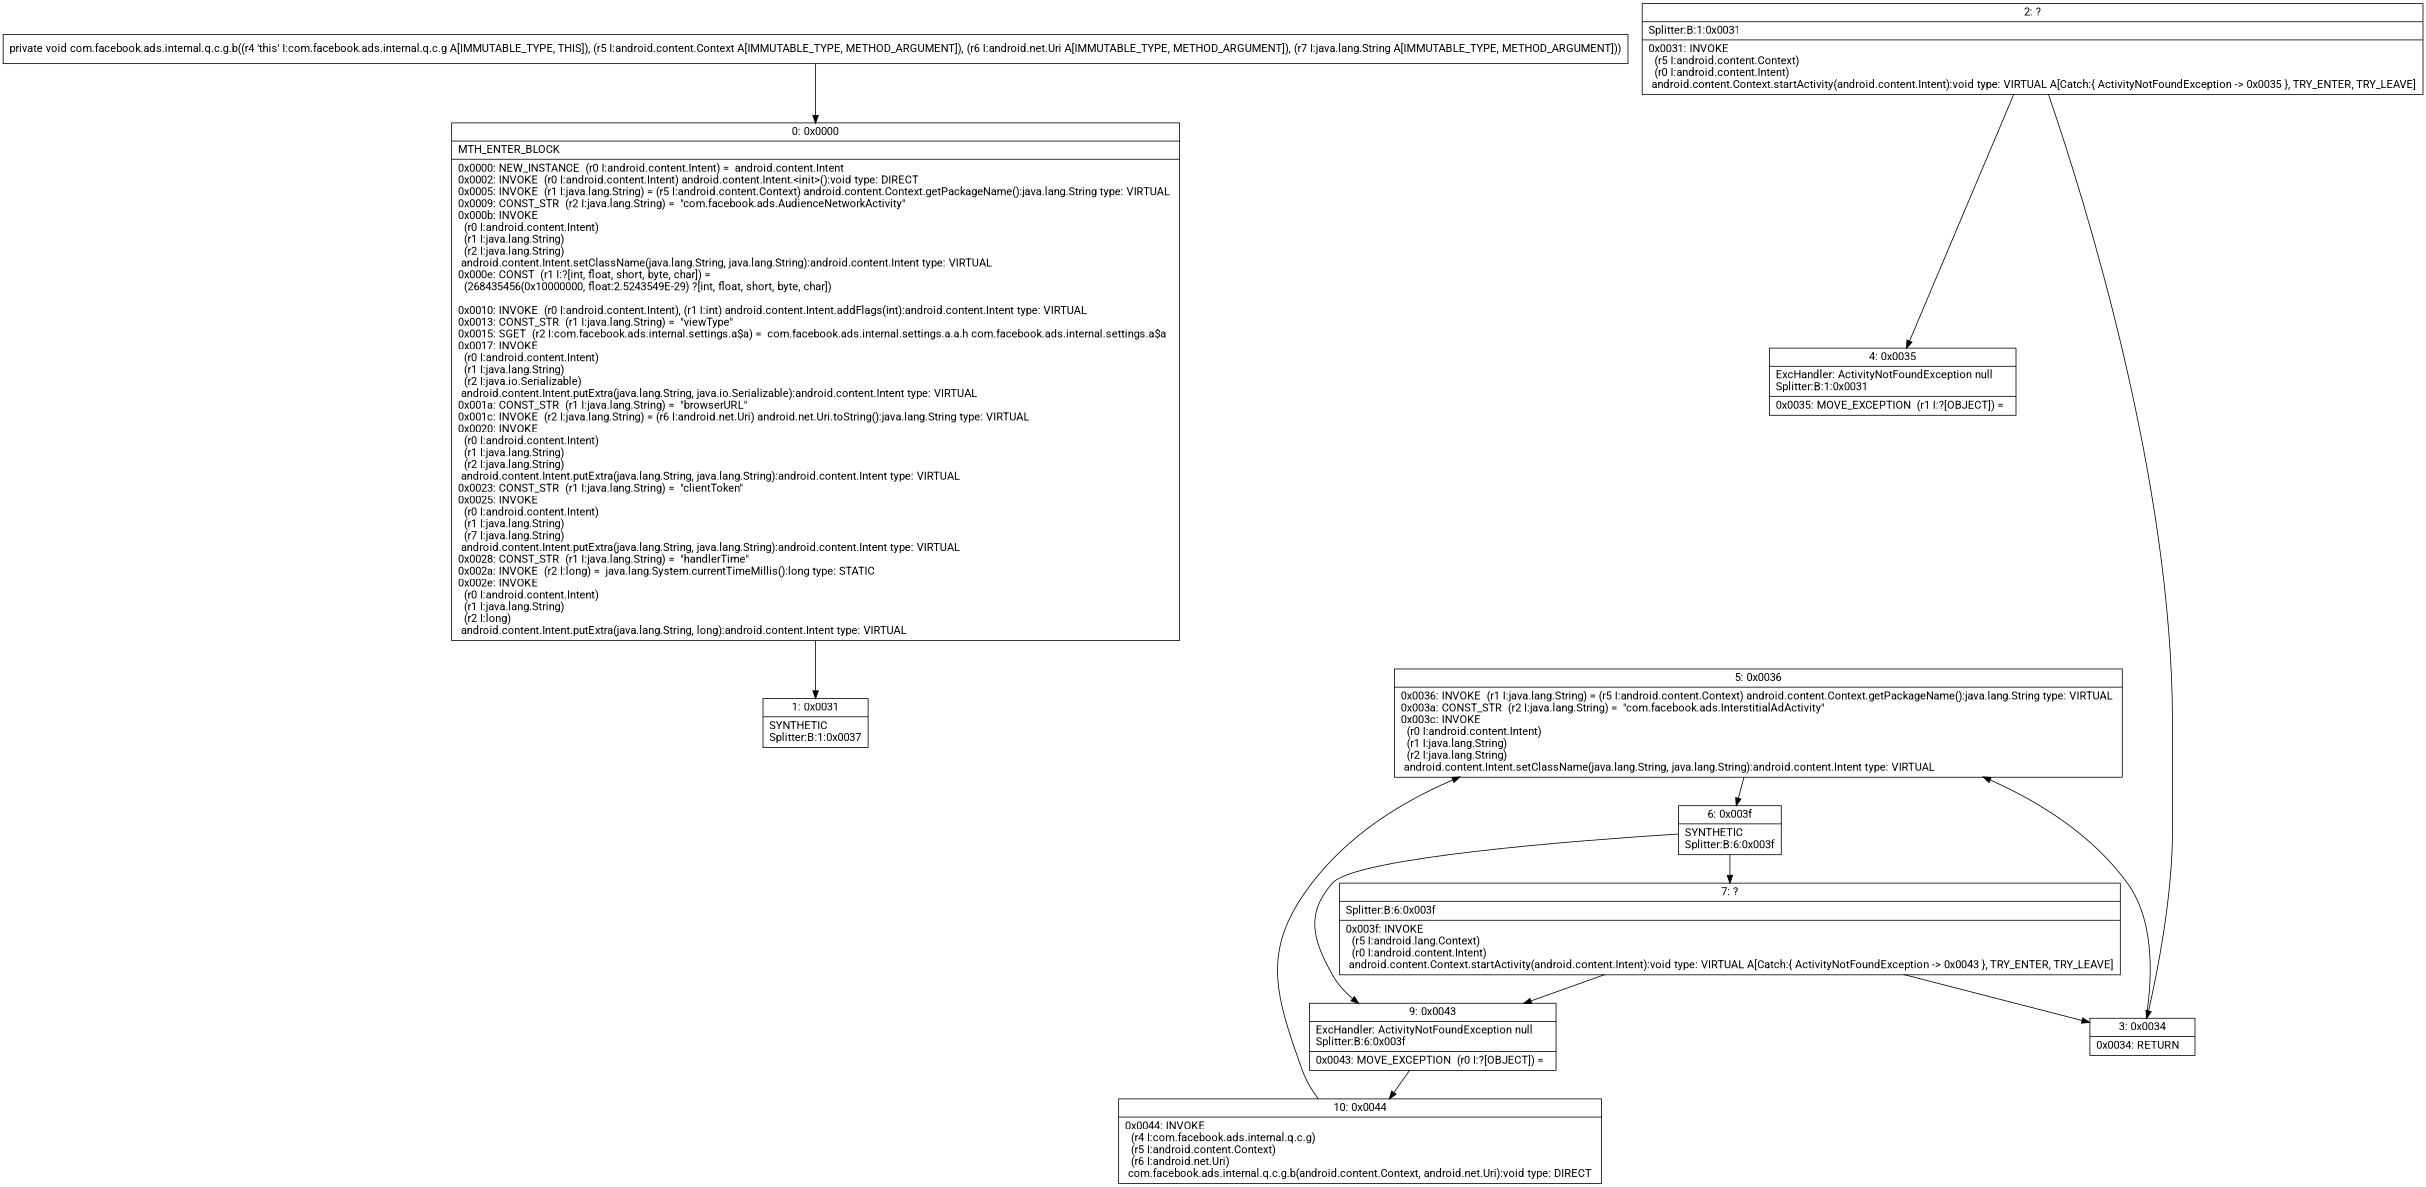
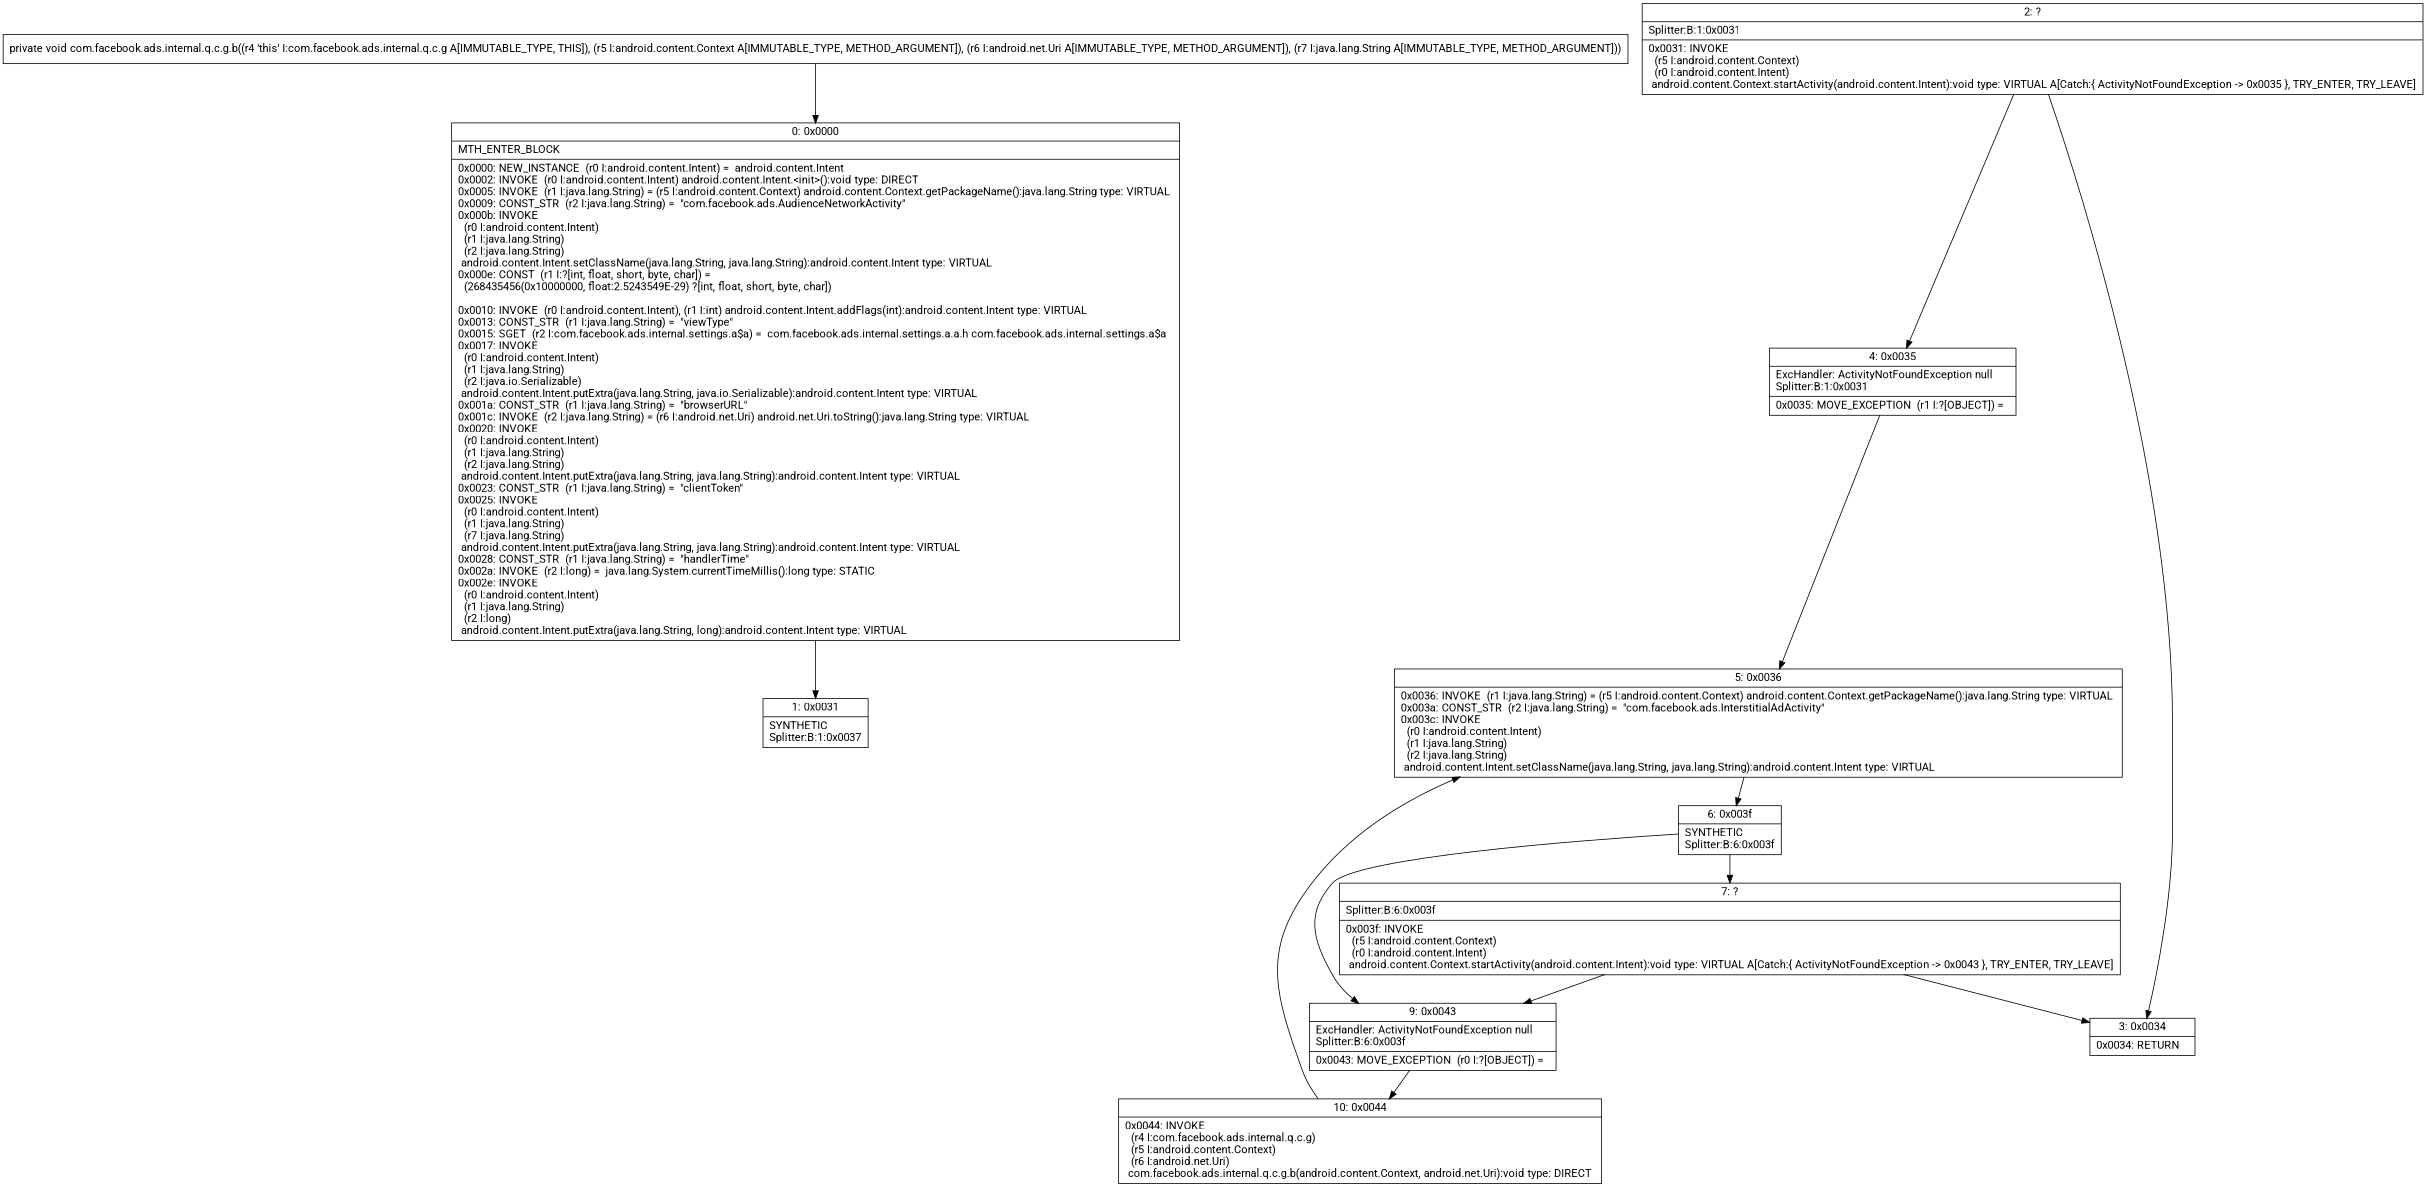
(2117, 870) -> (1831, 538)
(1413, 941) -> (1421, 941)
